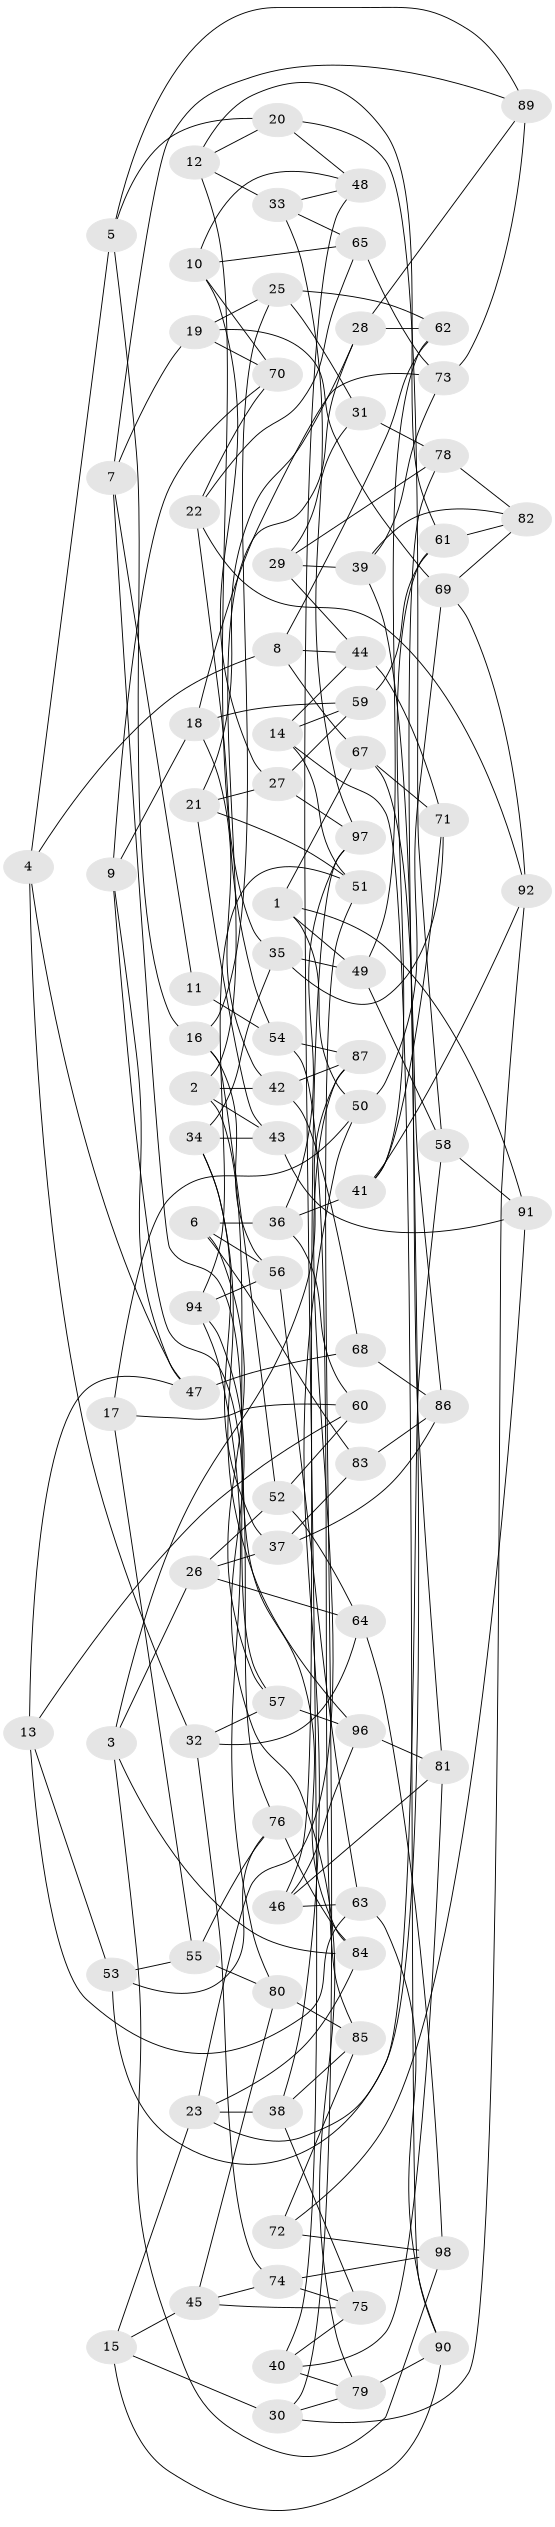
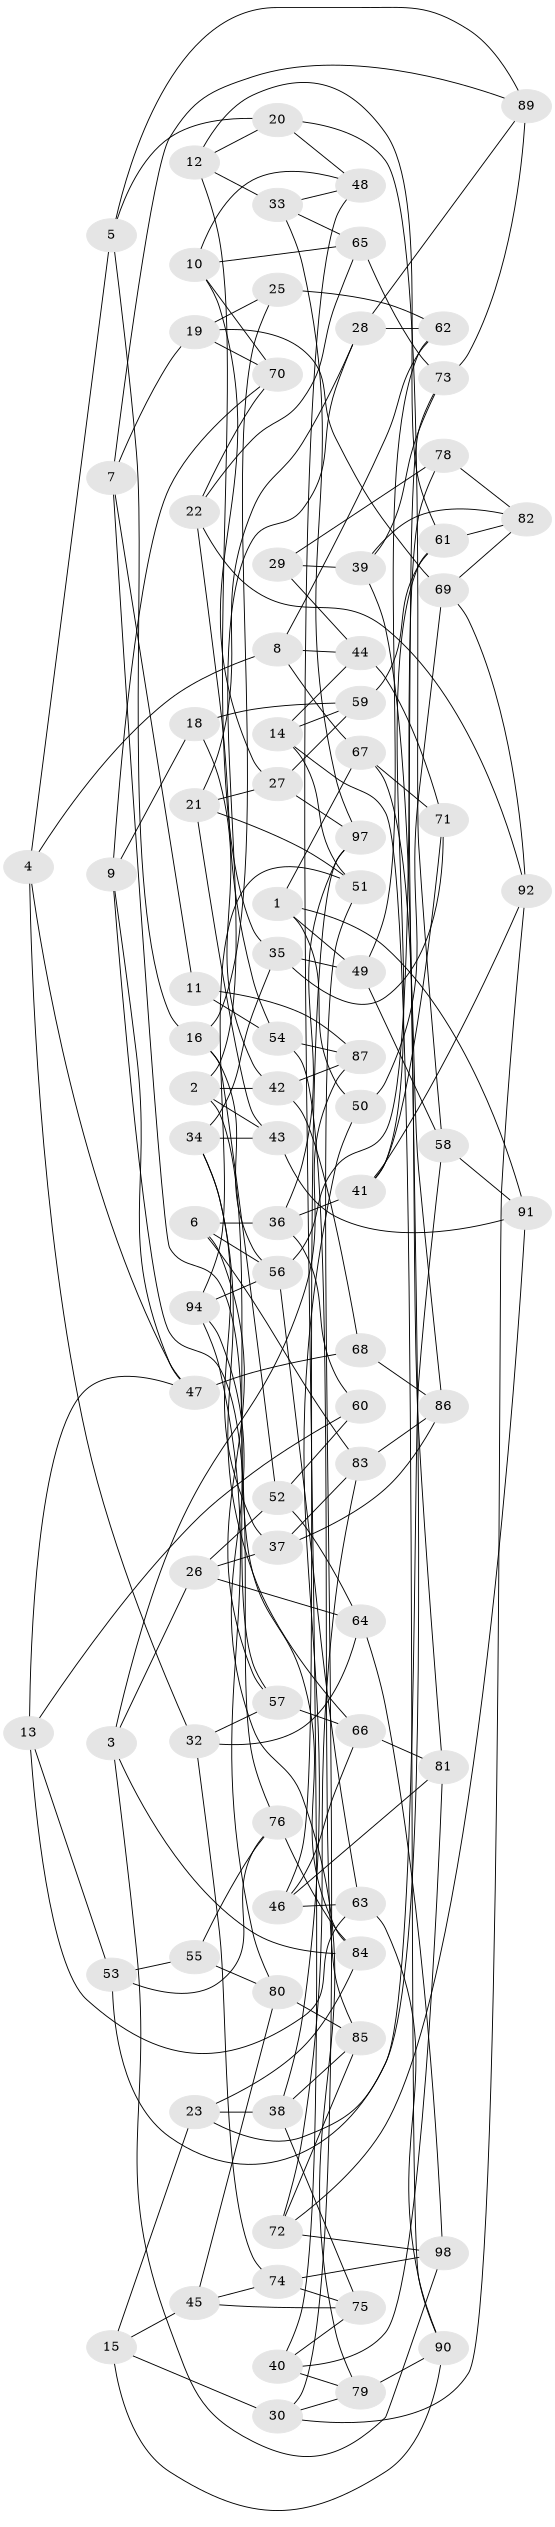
(361, 413) -> none
(270, 502) -> (408, 845)
(319, 1386) -> (287, 1007)
(112, 1414) -> none
(361, 1731) -> (361, 1731)
none -> (322, 1849)
